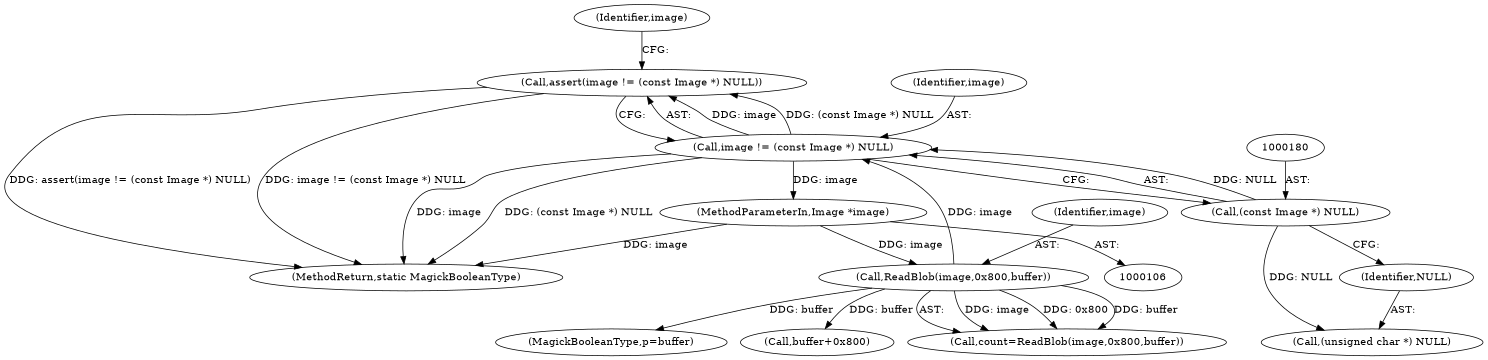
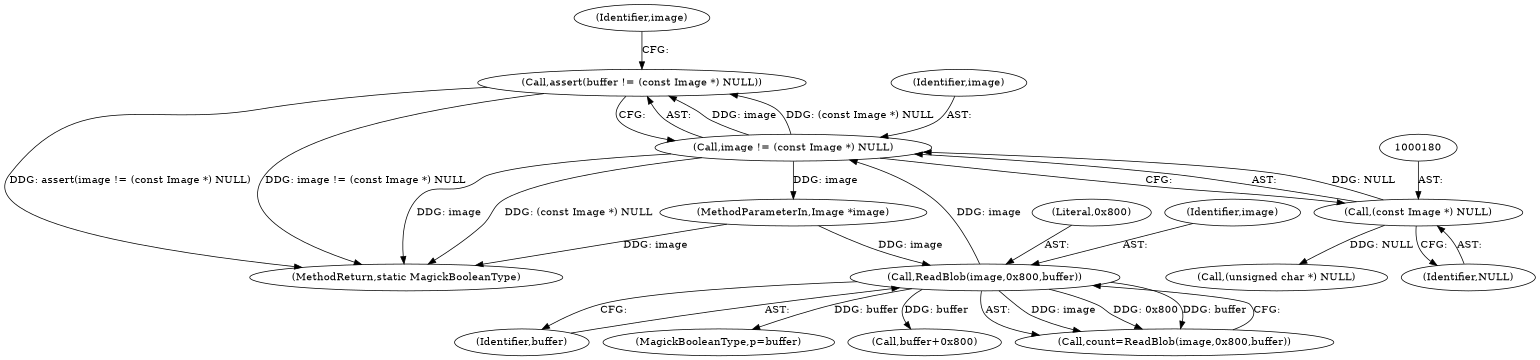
(642, 83) -> (642, 83)
none -> (1092, 213)
(1143, 277) -> none
none -> (1194, 295)
(1391, 307) -> (1456, 246)
none -> (522, 342)
